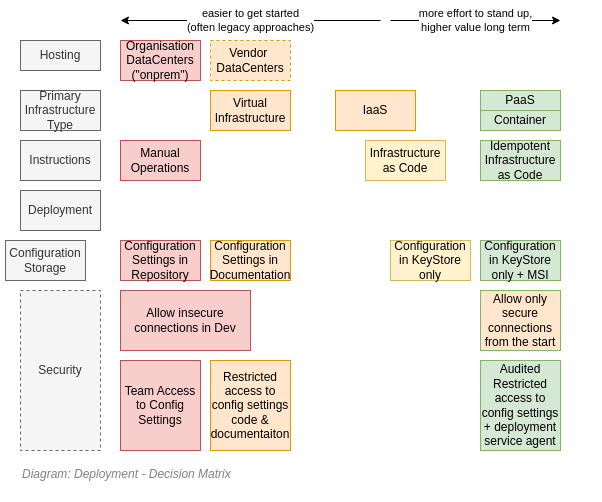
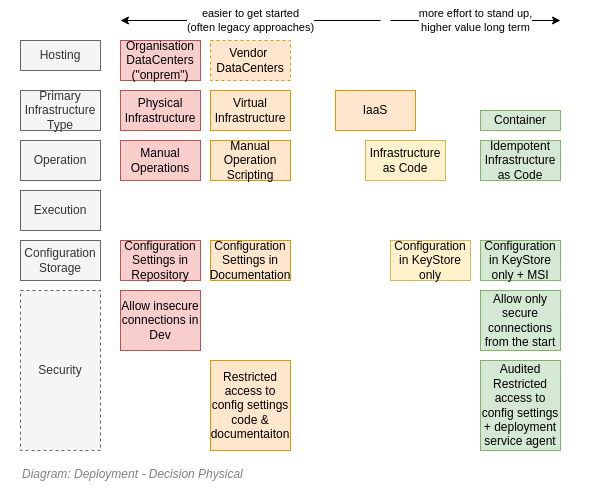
(521, 101) -> none
none -> (161, 111)
(61, 161) -> (61, 161)
none -> (251, 161)
(61, 211) -> (61, 211)
(46, 261) -> (61, 261)
(186, 321) -> (161, 321)
(521, 321) -> (521, 321)
(161, 406) -> none
(240, 471) -> (250, 471)
